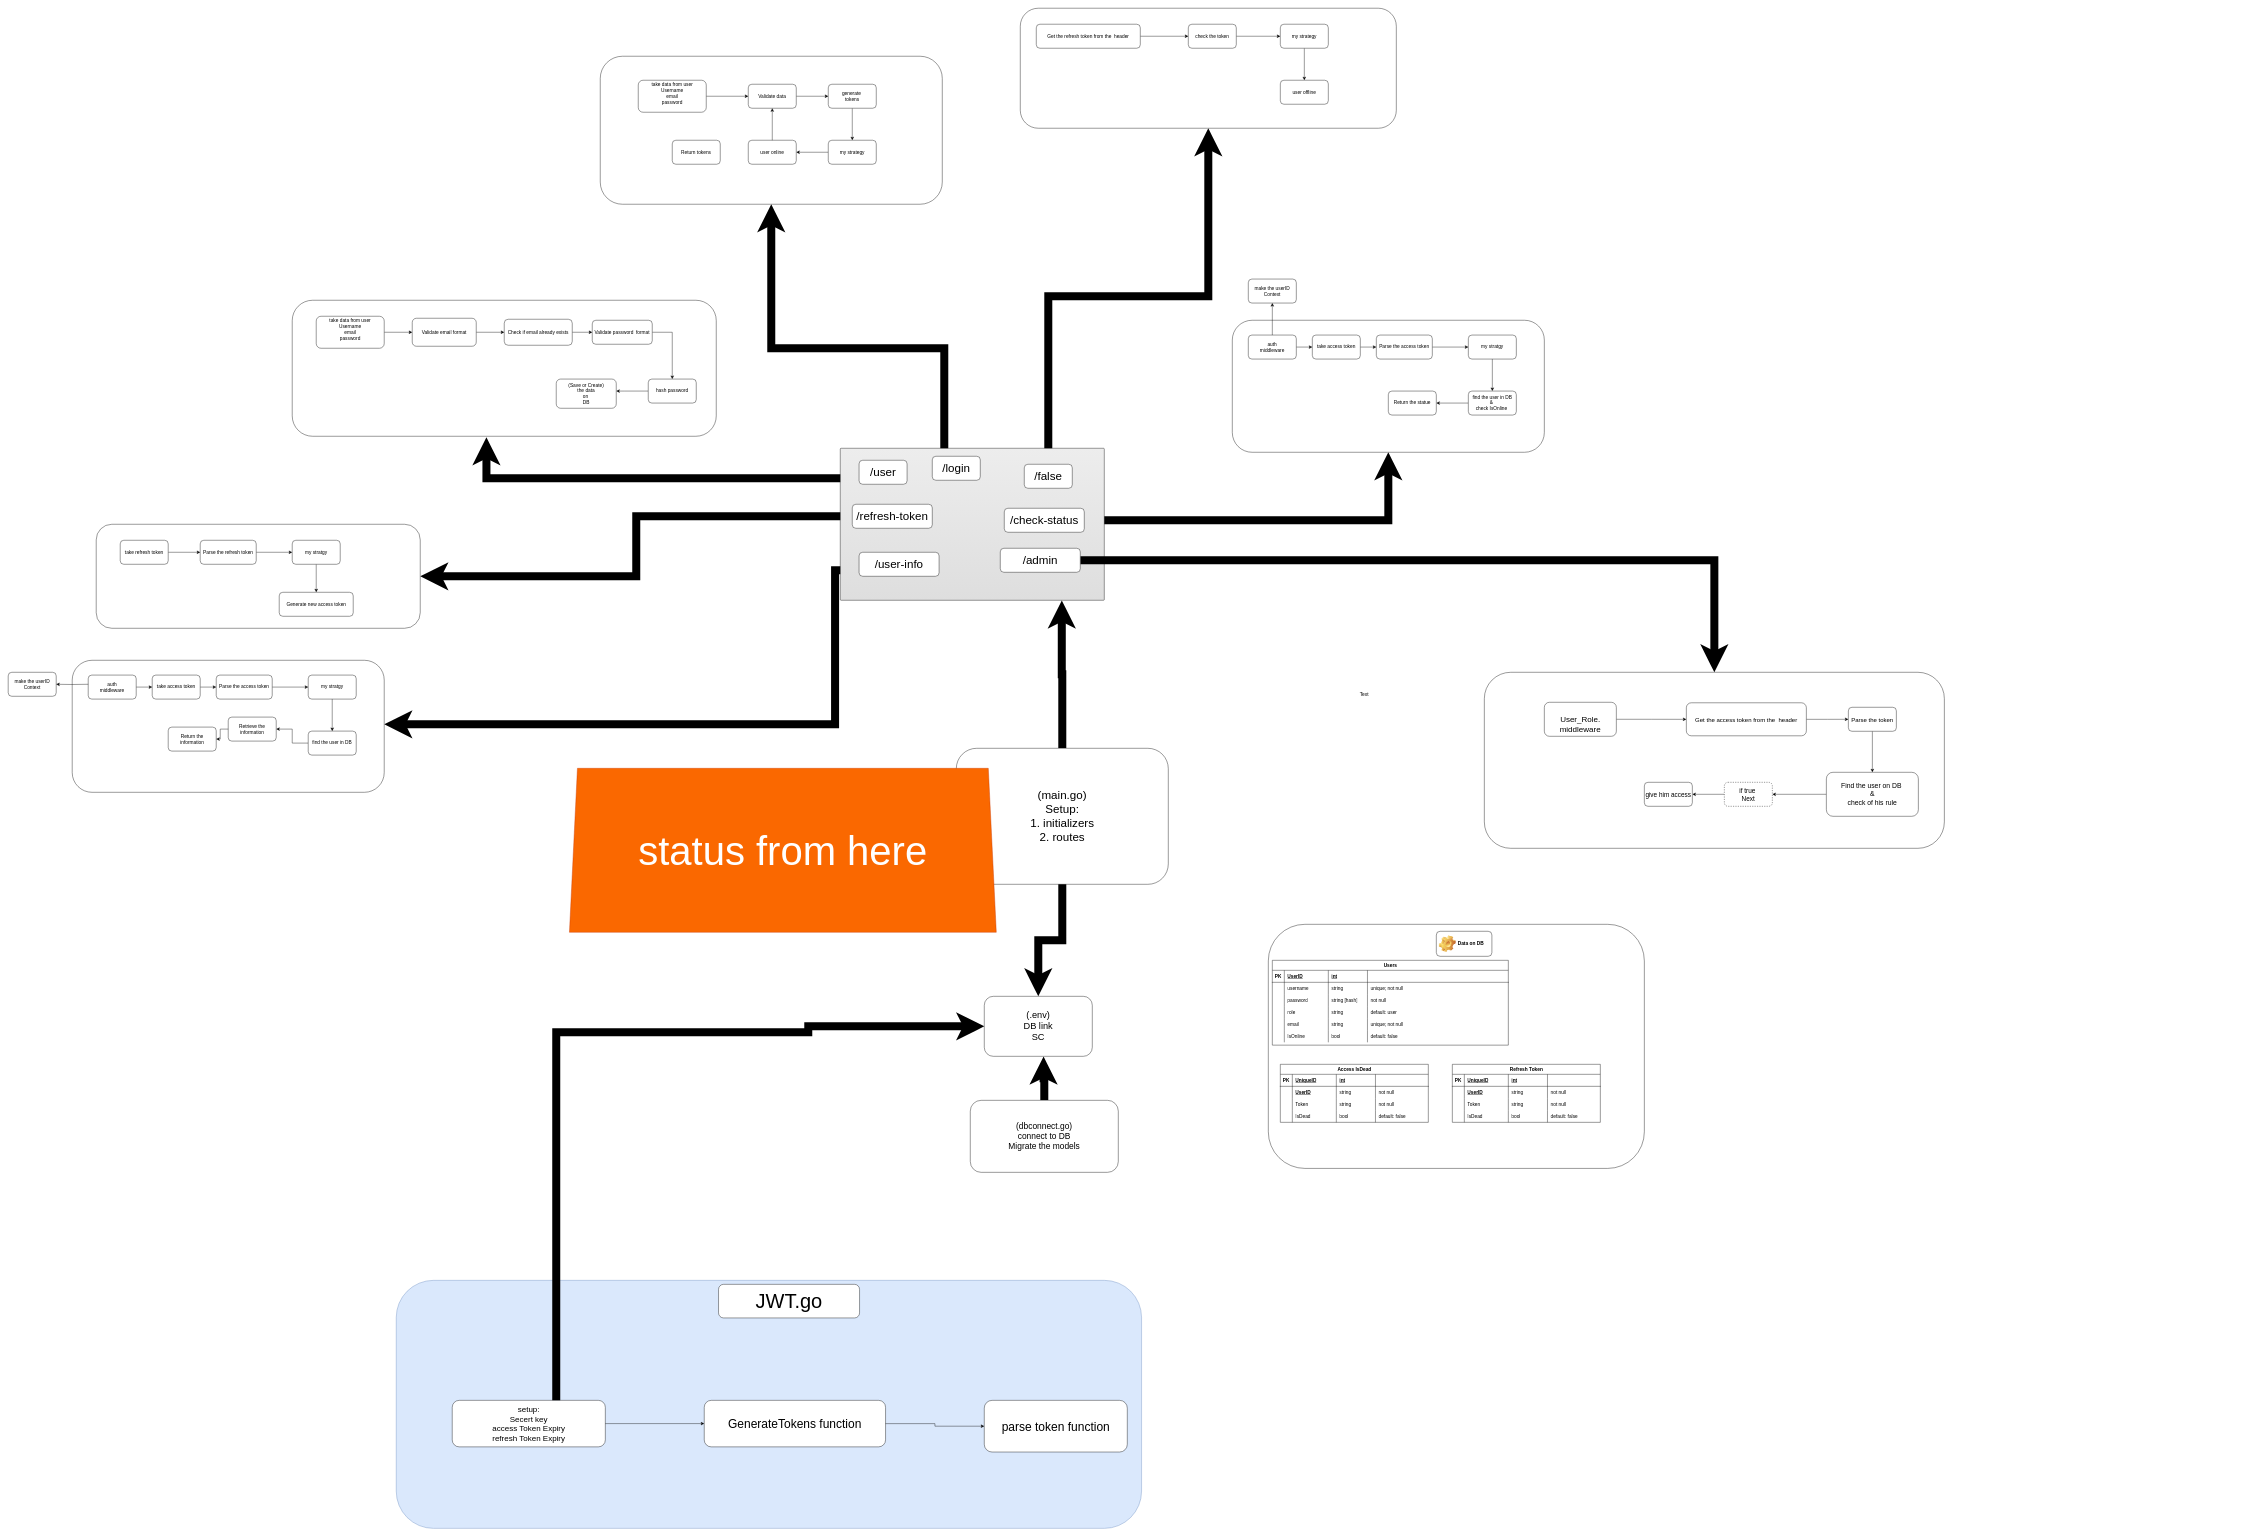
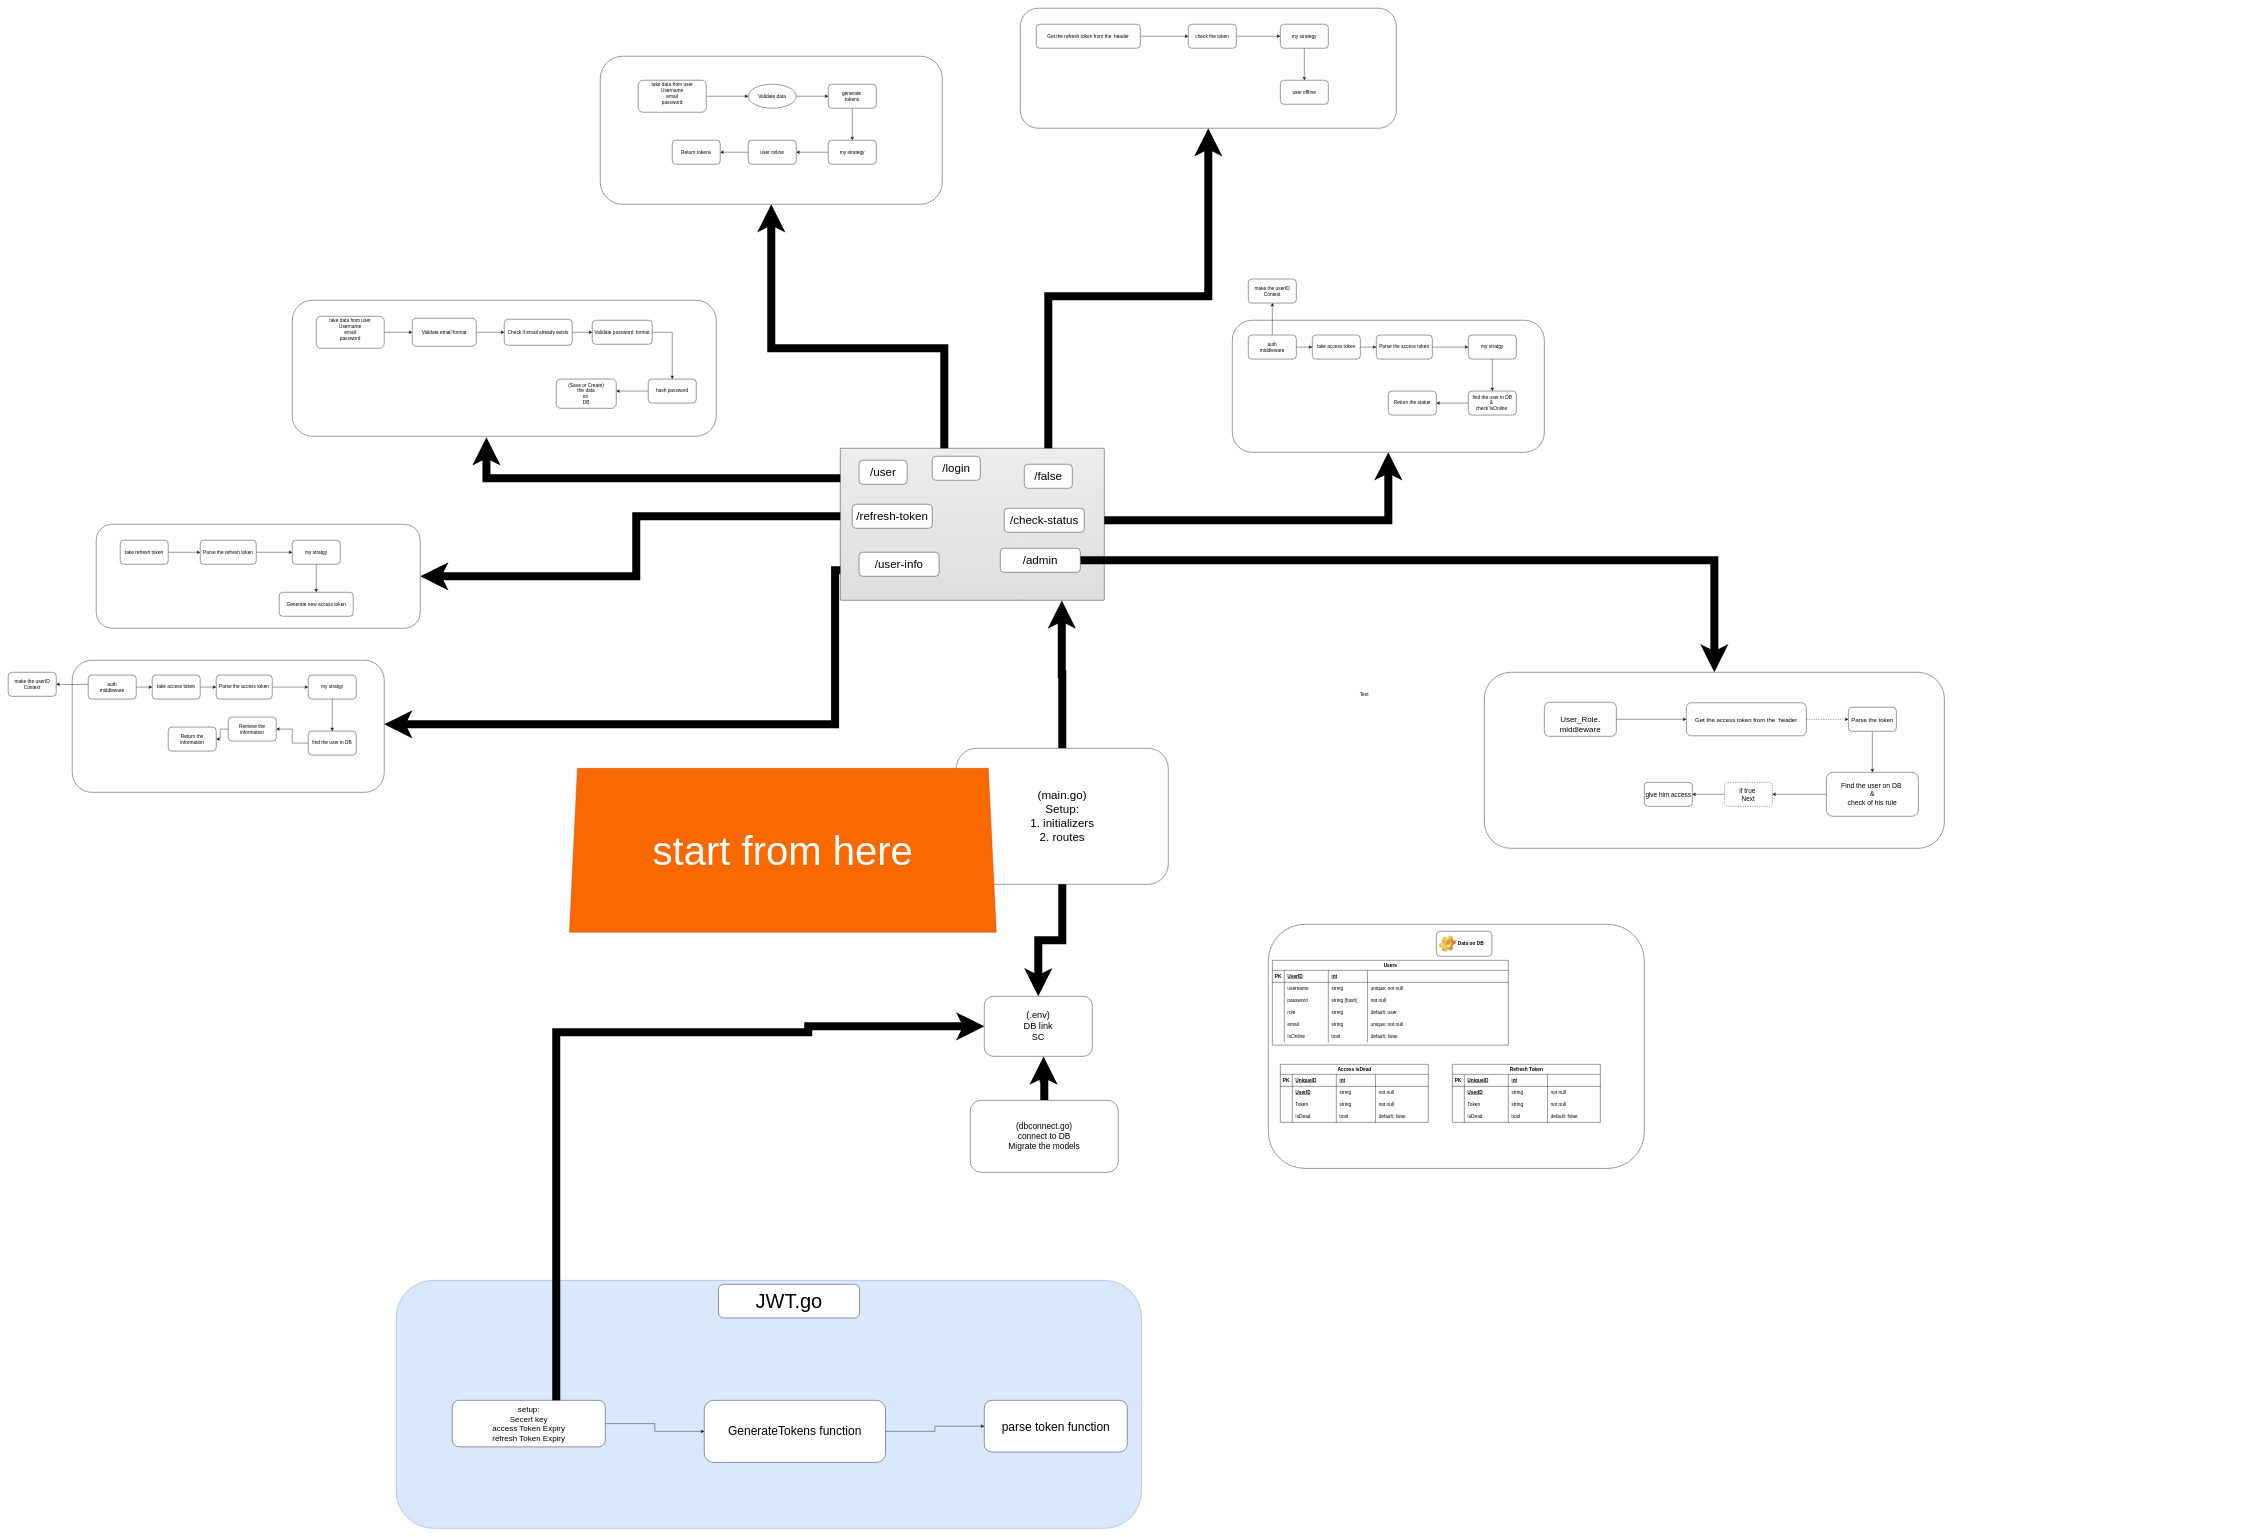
(772, 96) -> (772, 96)
(772, 112) -> (724, 152)
(1825, 719) -> (1825, 719)
(783, 850) -> (783, 850)
(795, 1423) -> (795, 1431)
